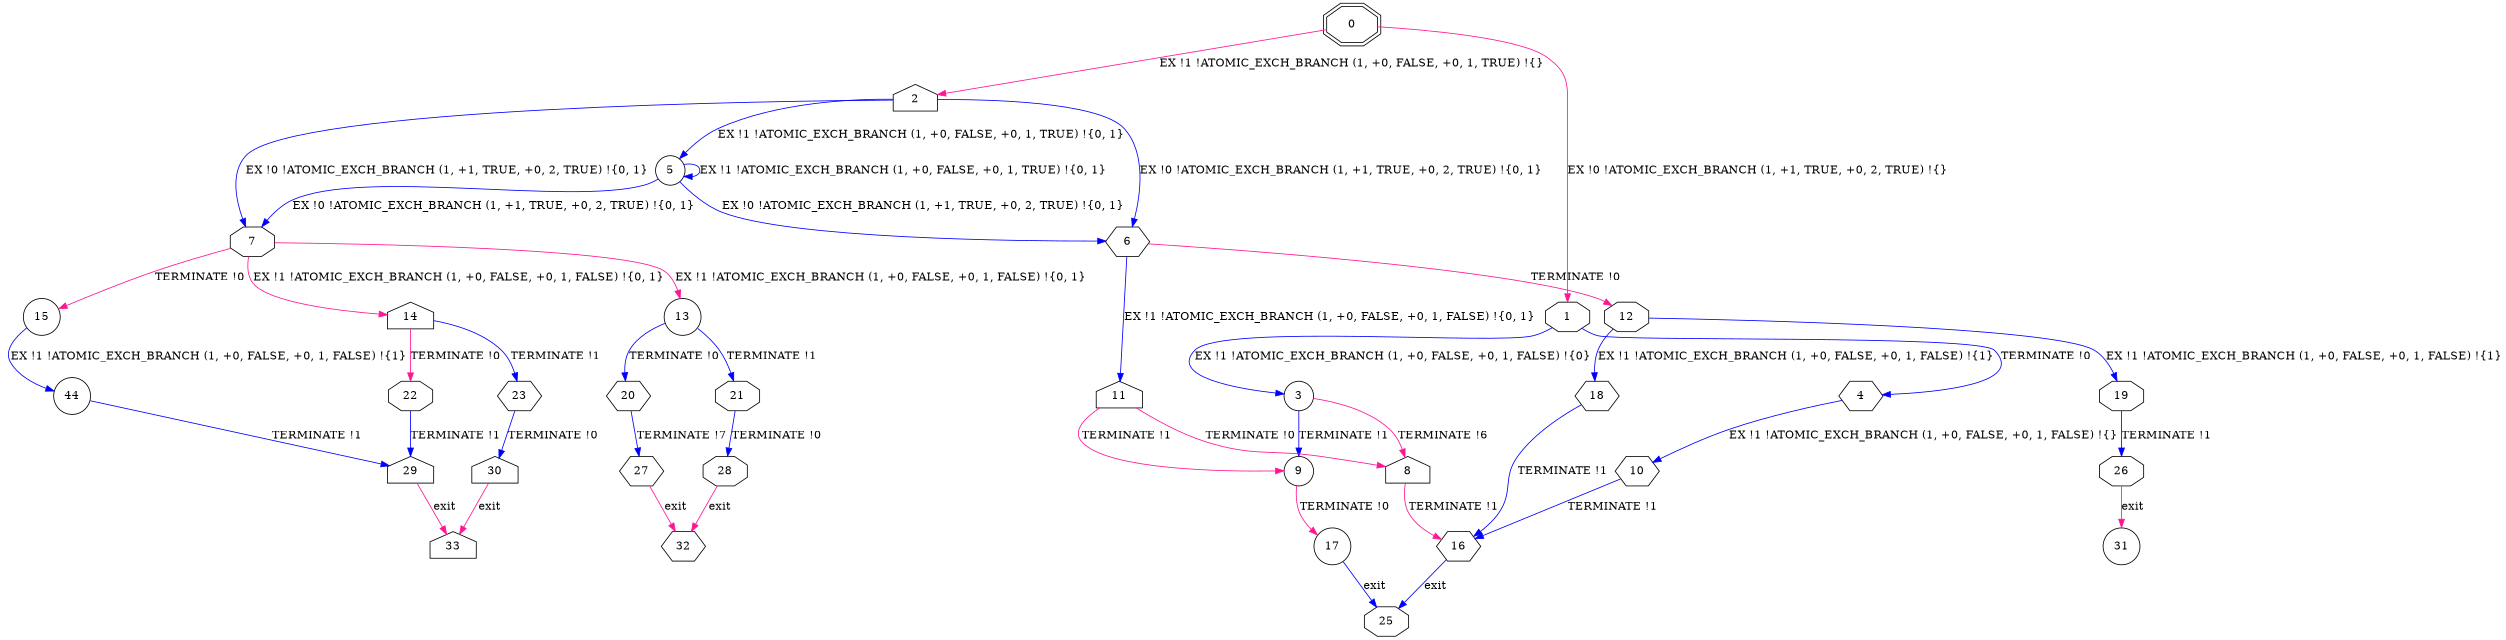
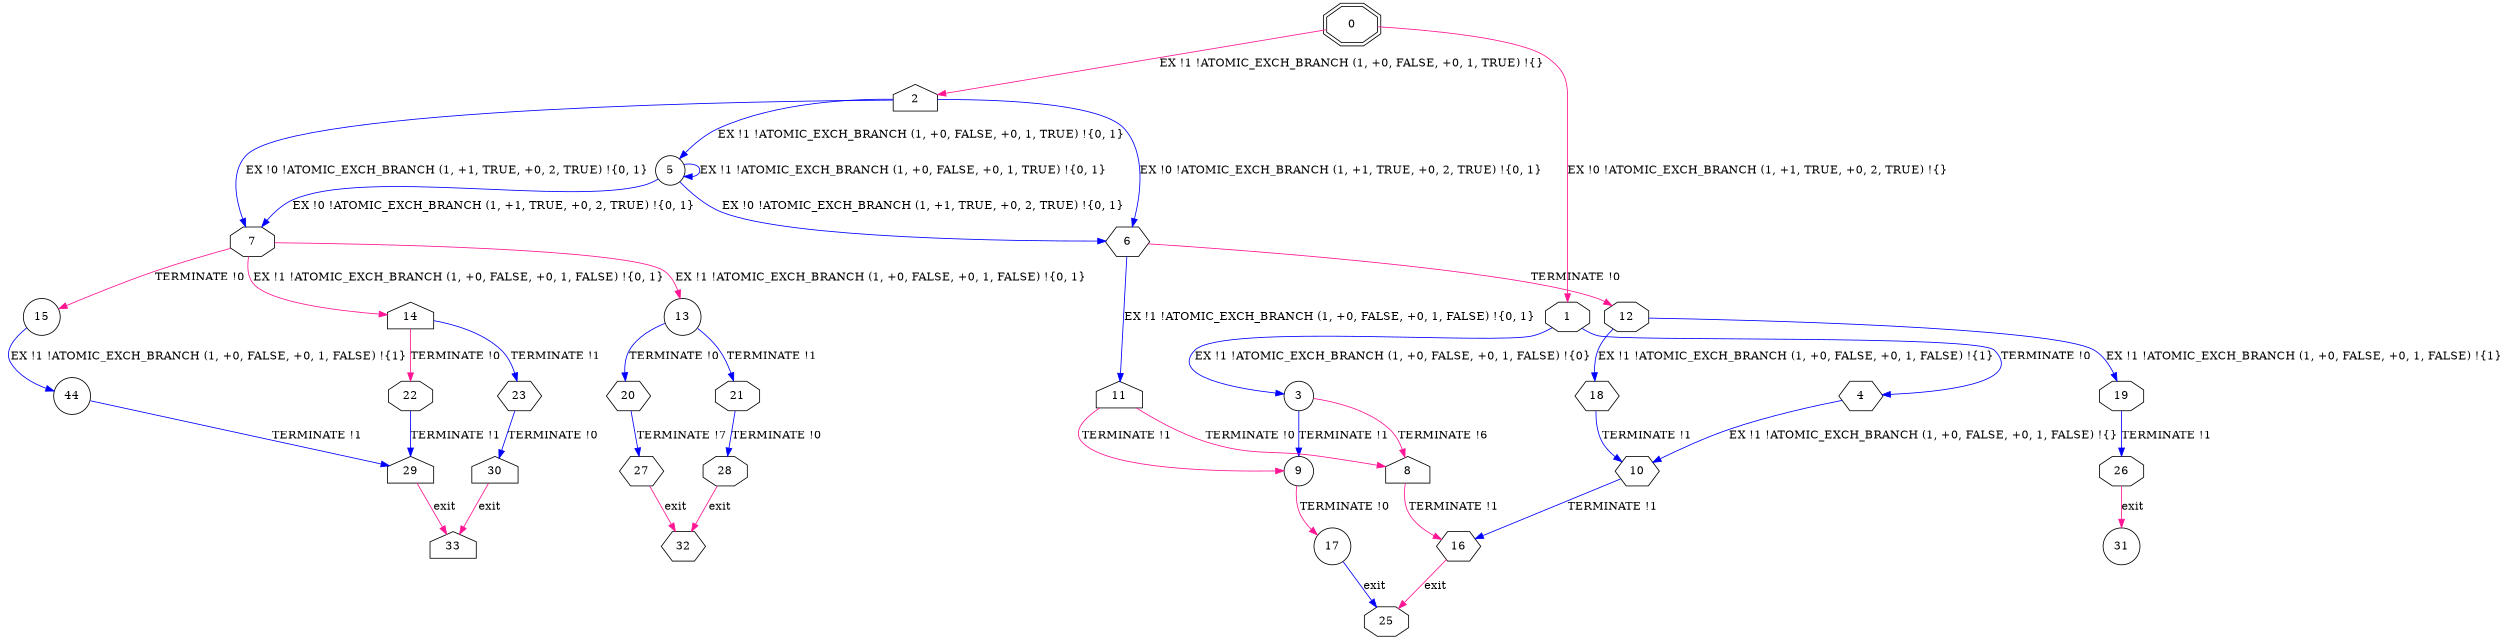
(1517, 458) -> (1600, 436)
(1425, 581) -> (1425, 581)
